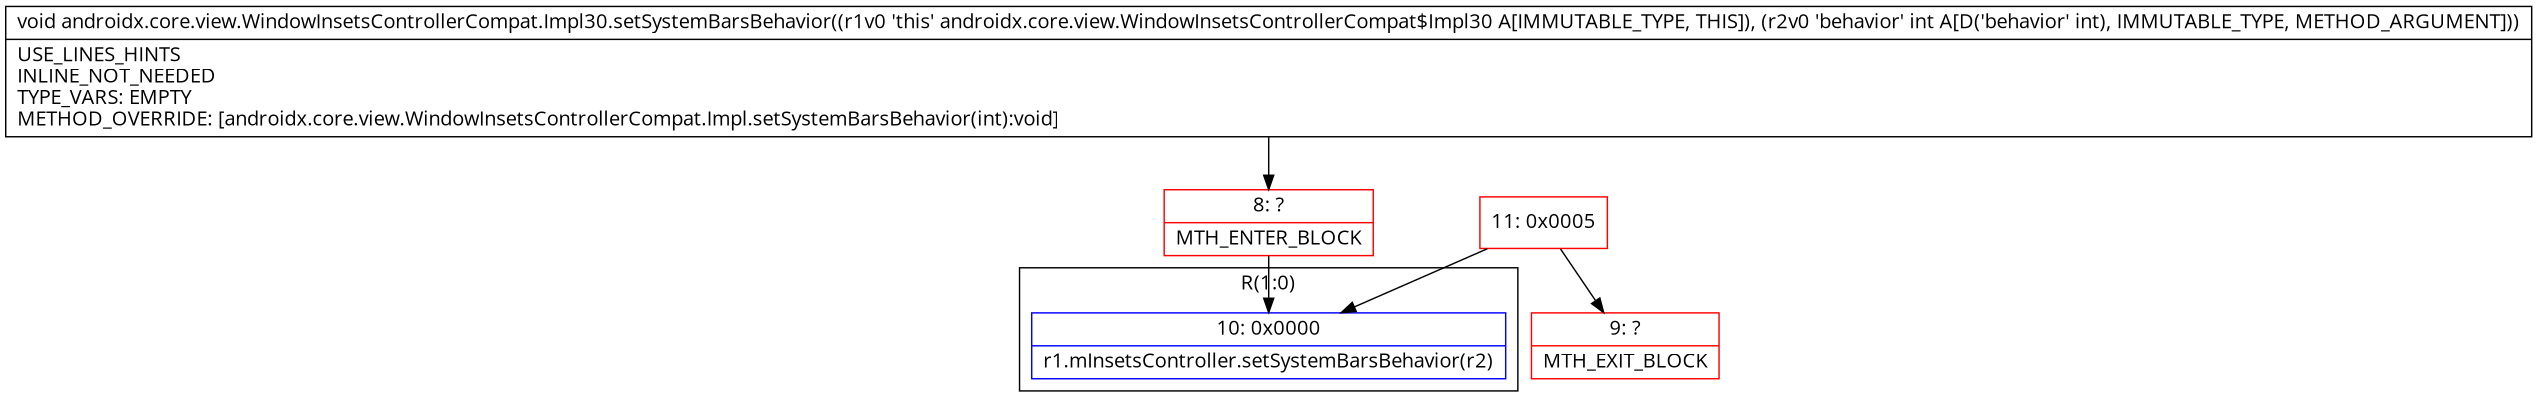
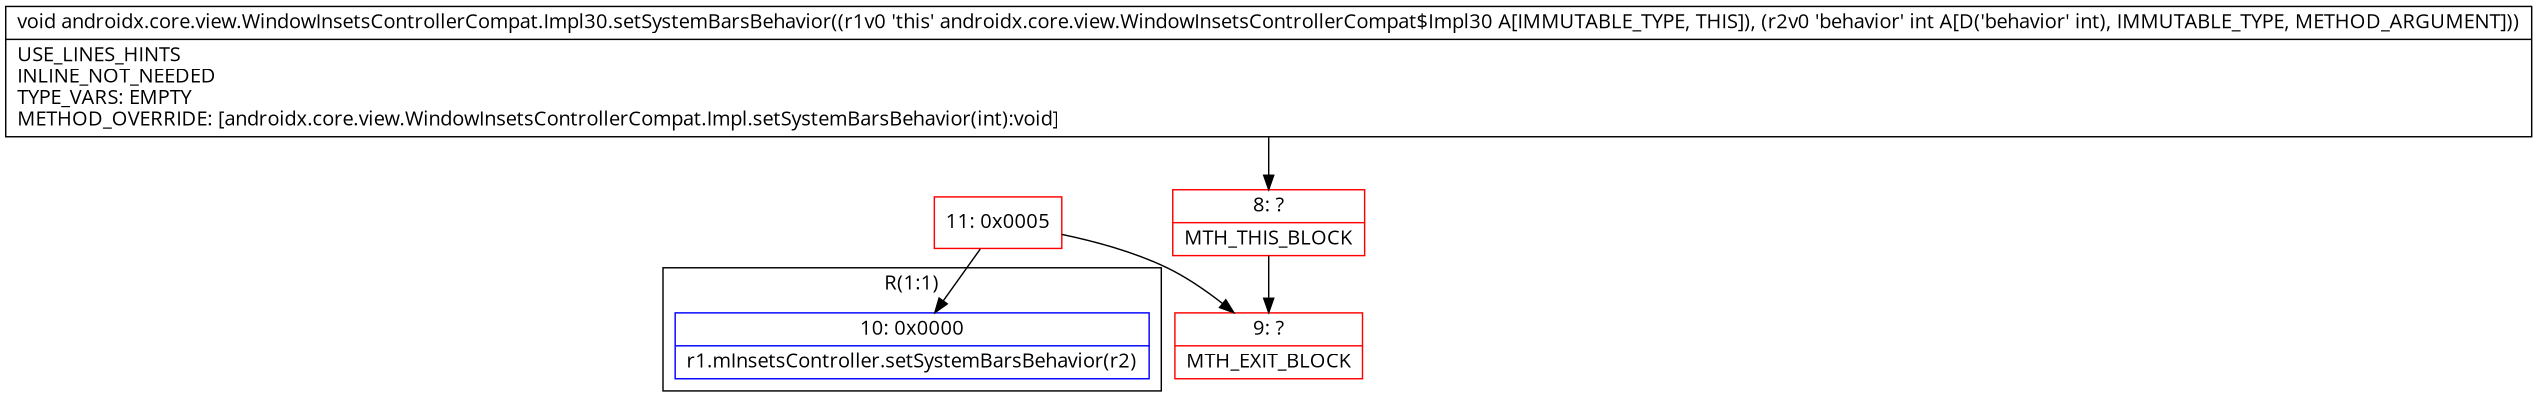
(1269, 238) -> (1269, 238)
(1269, 277) -> (1269, 277)
(1269, 284) -> (912, 284)
